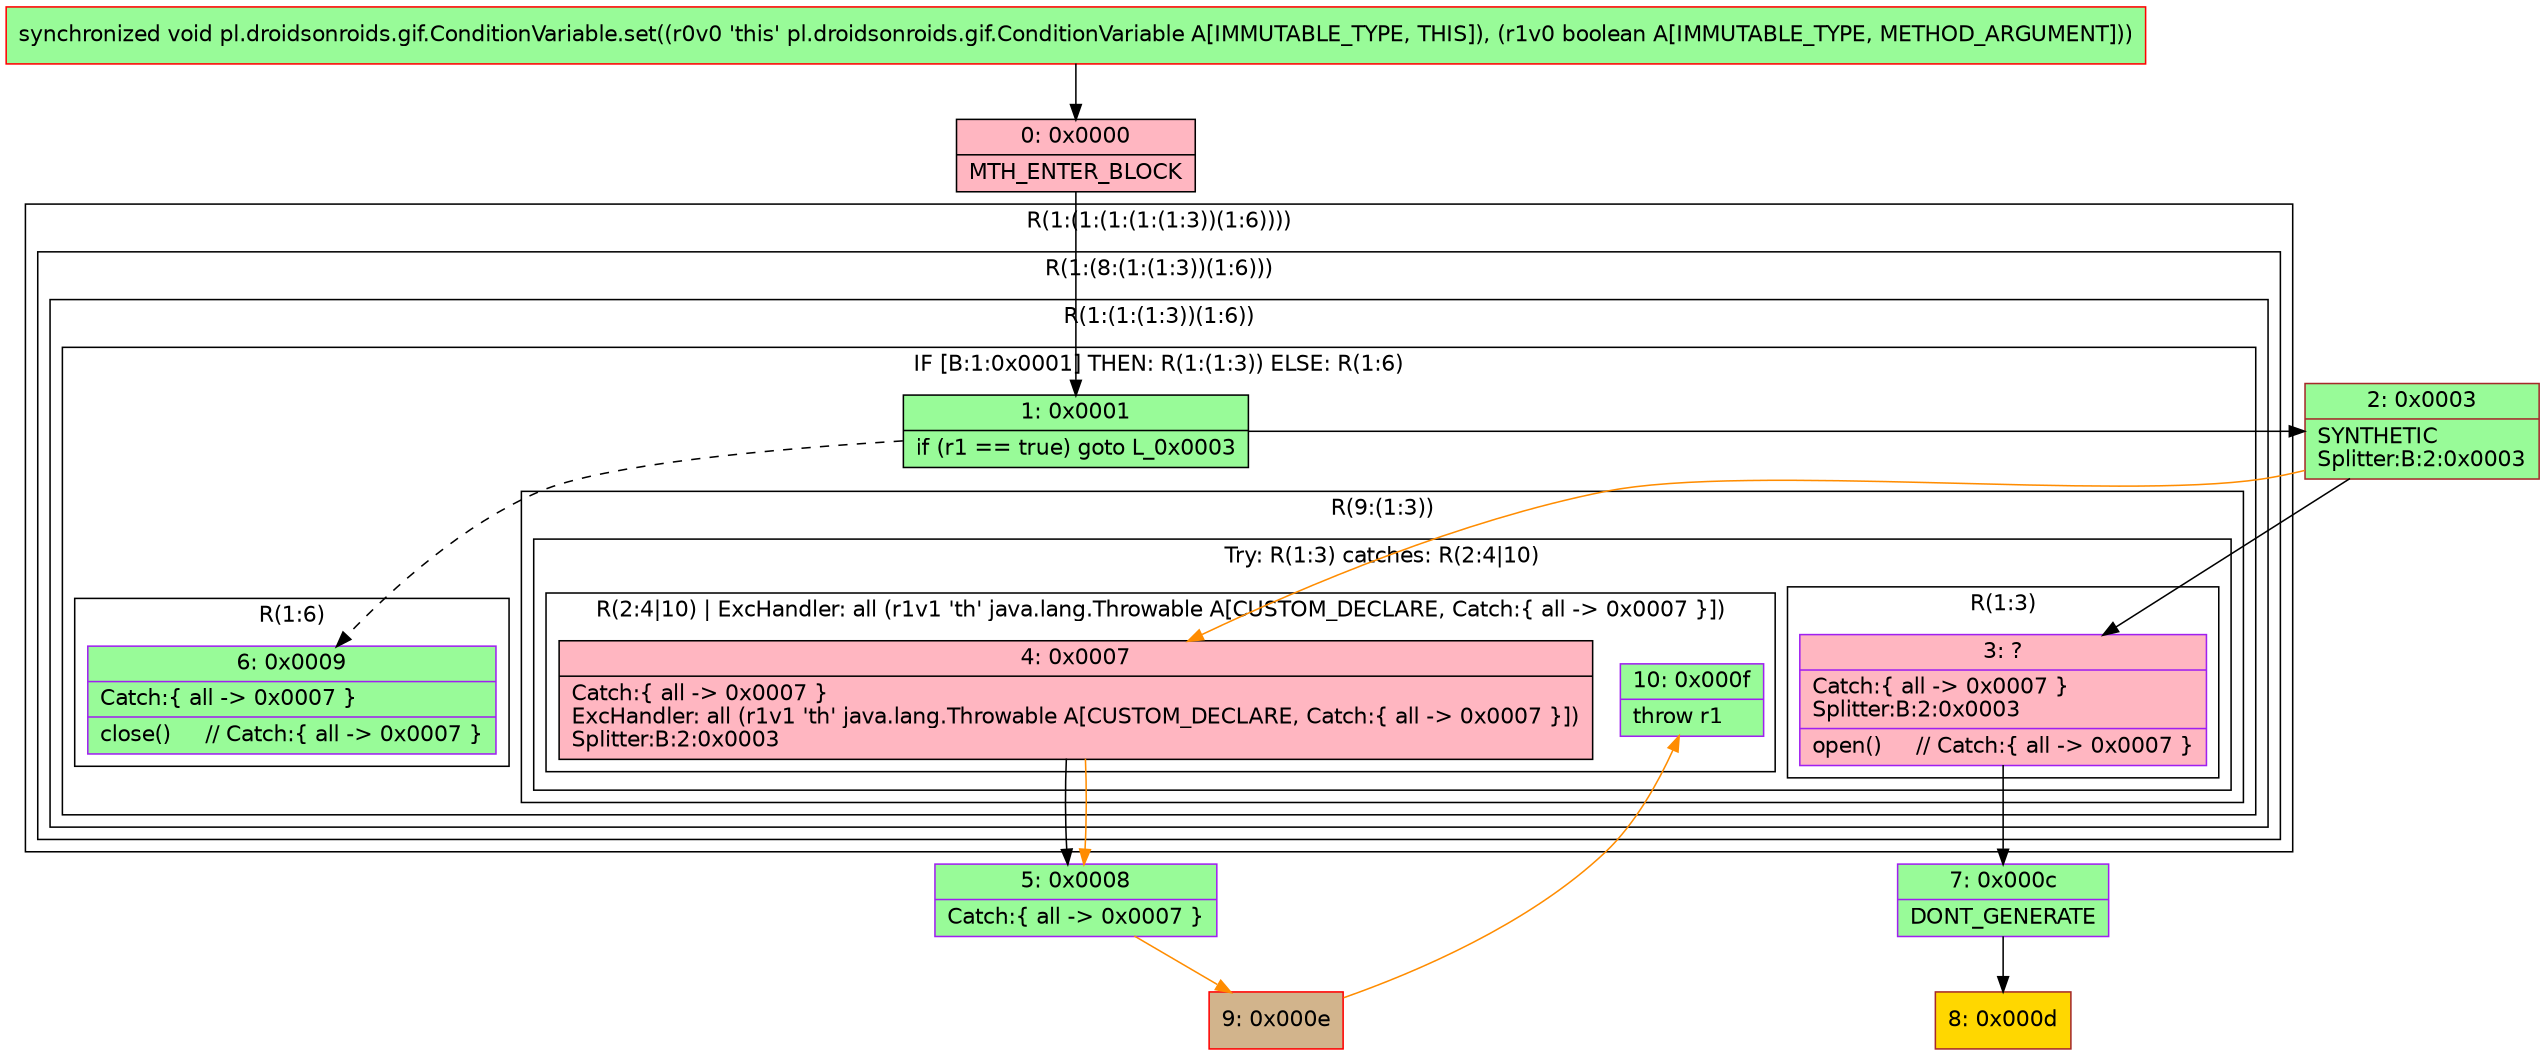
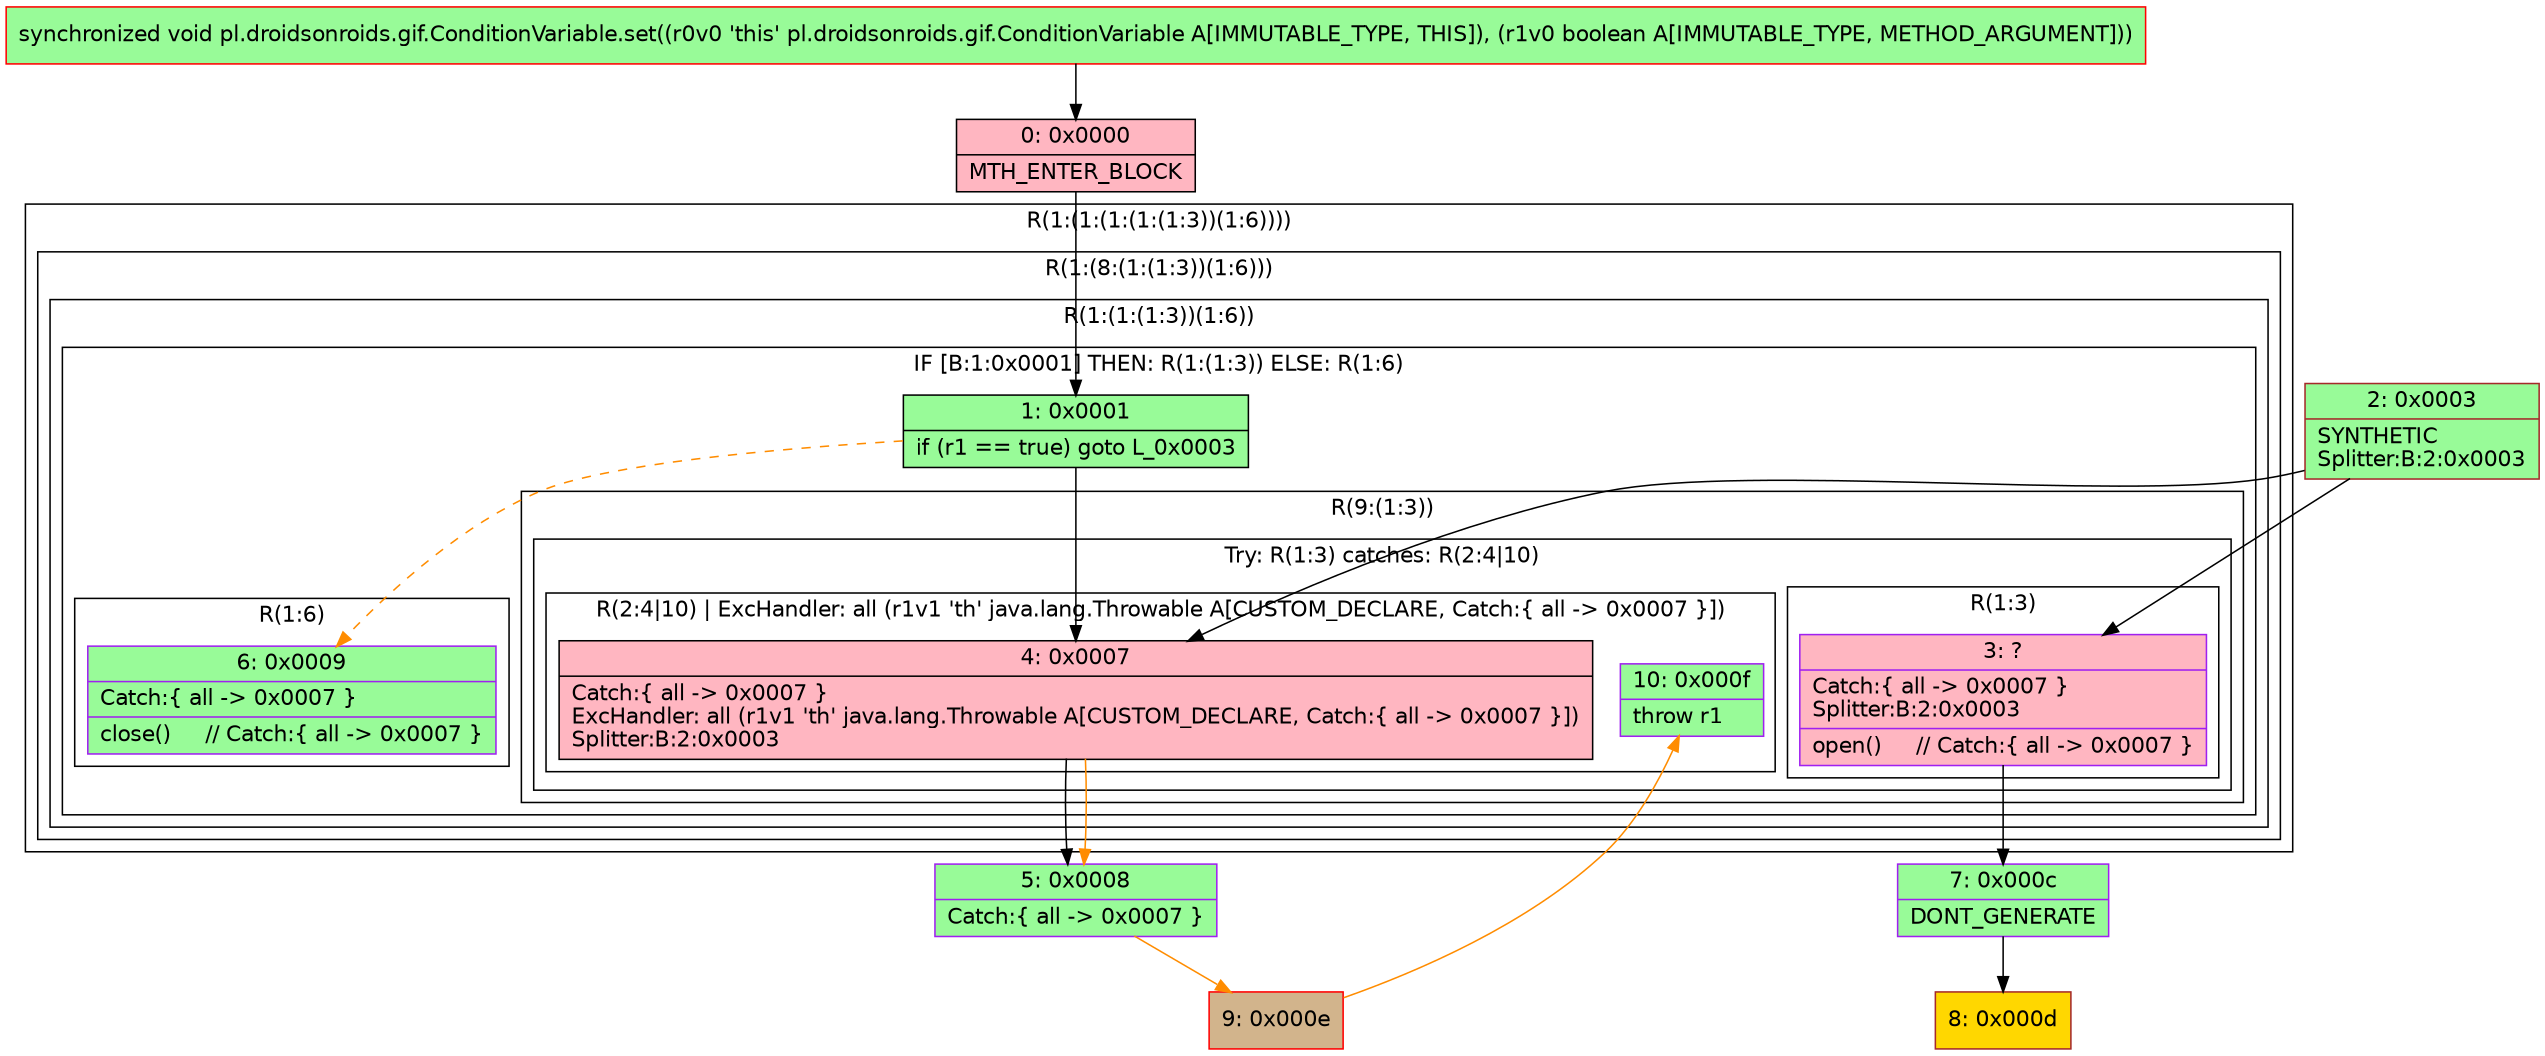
(1769, 431) -> (1076, 550)
(600, 474) -> (600, 474)
(1741, 481) -> (1741, 481)
